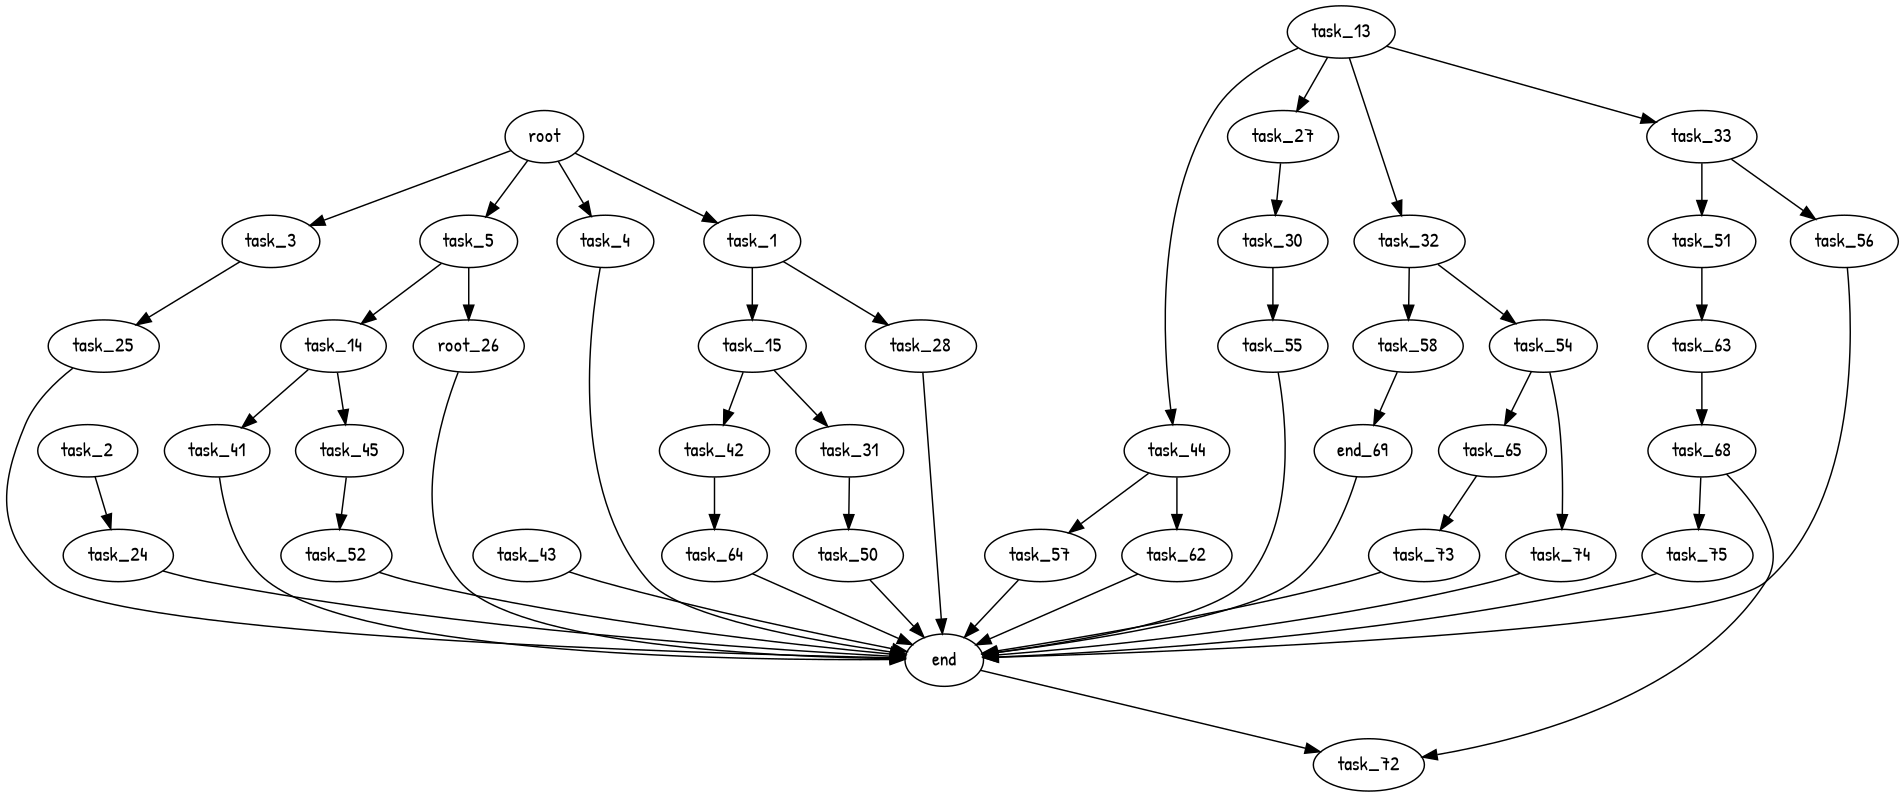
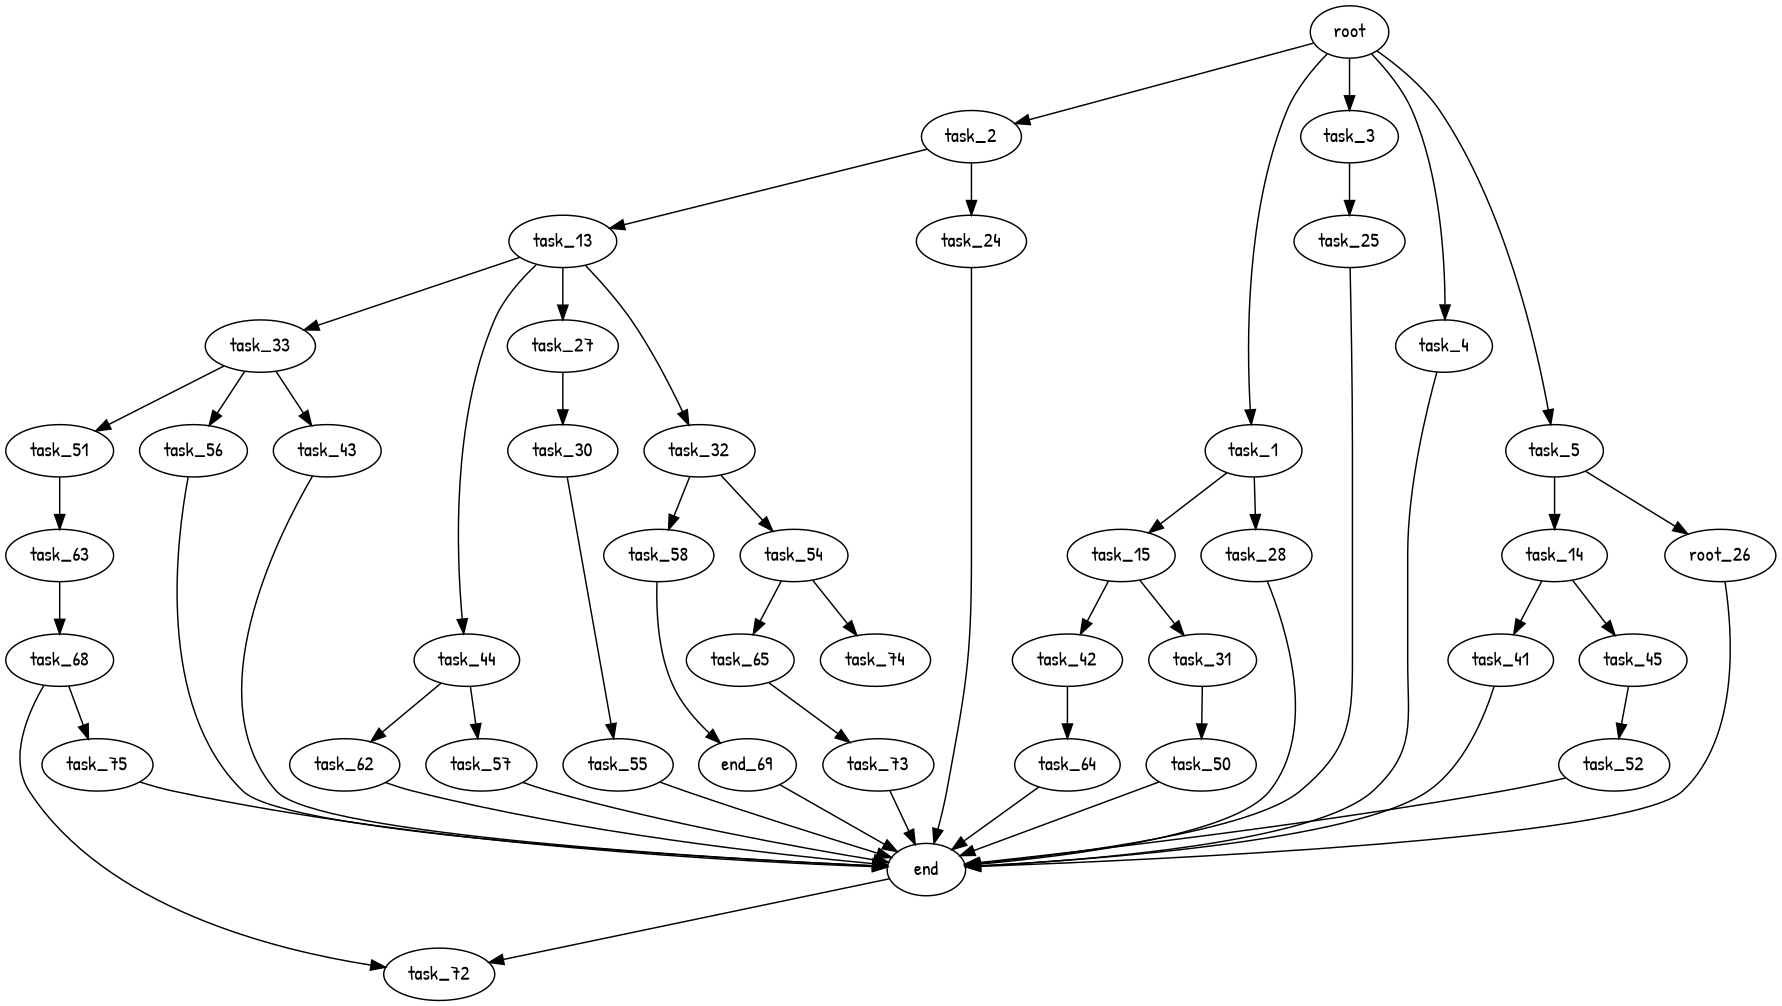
none -> (1171, 81)
none -> (776, 187)
none -> (290, 392)
(1261, 625) -> none
